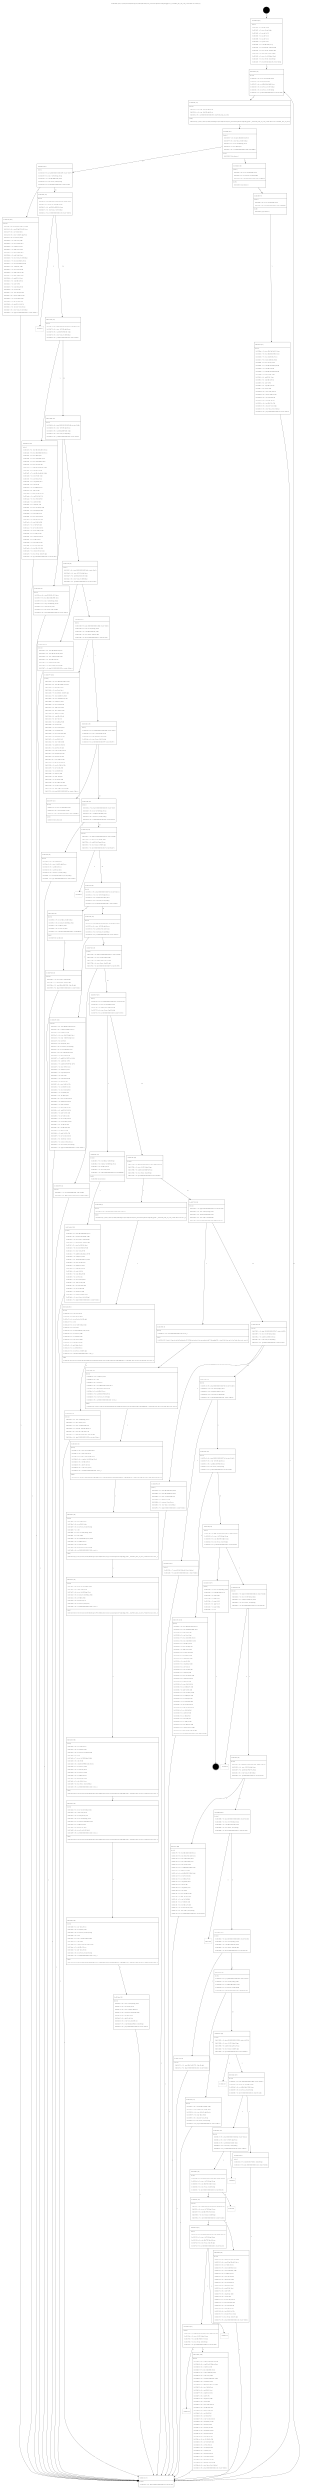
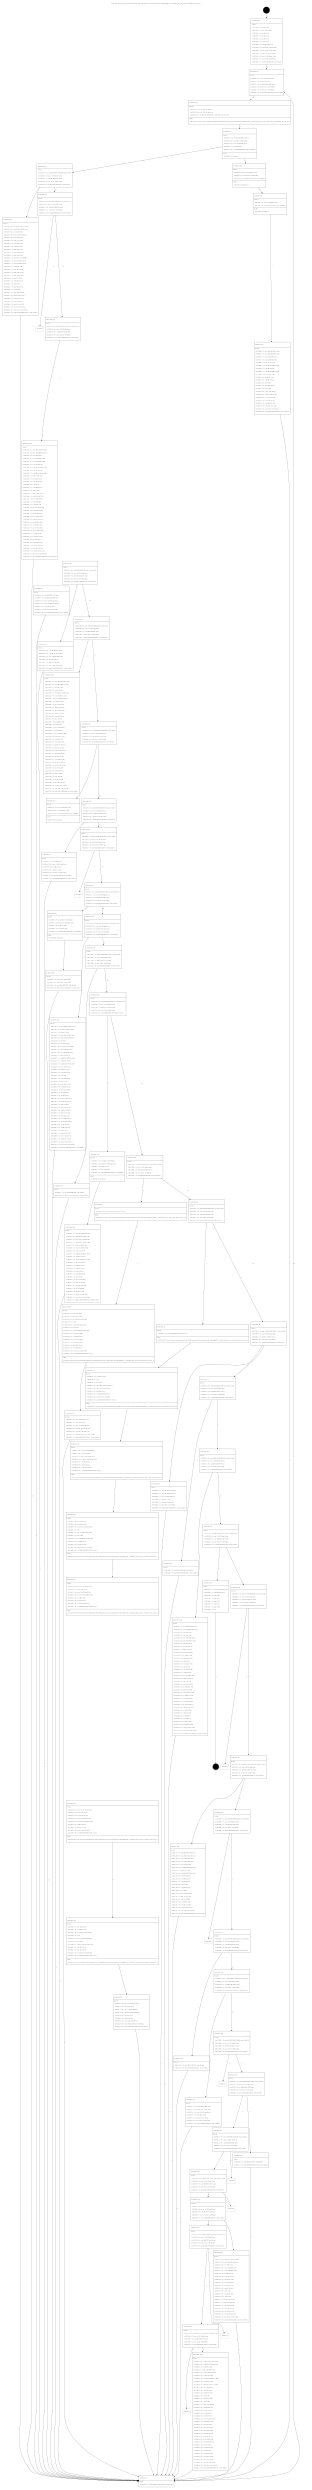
(63, 428) -> none
(112, 1767) -> none
